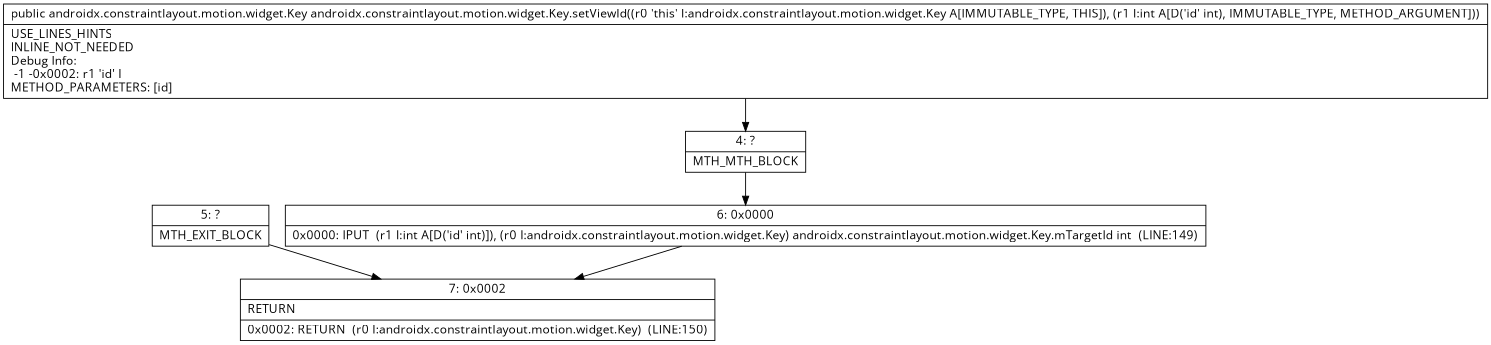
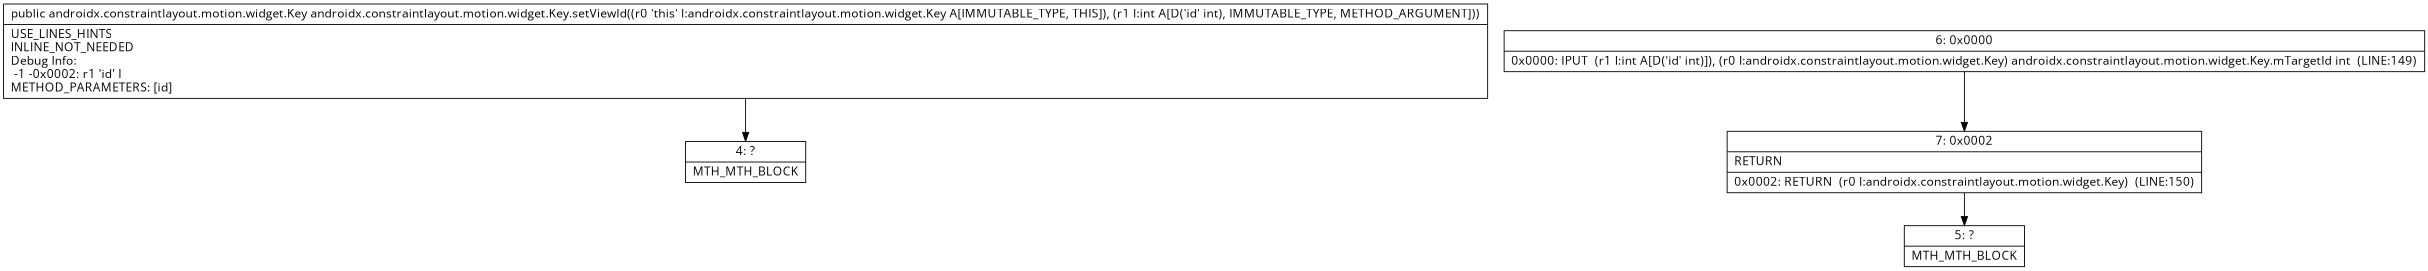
(746, 184) -> none
(211, 235) -> (1964, 256)
(321, 261) -> (1964, 205)
